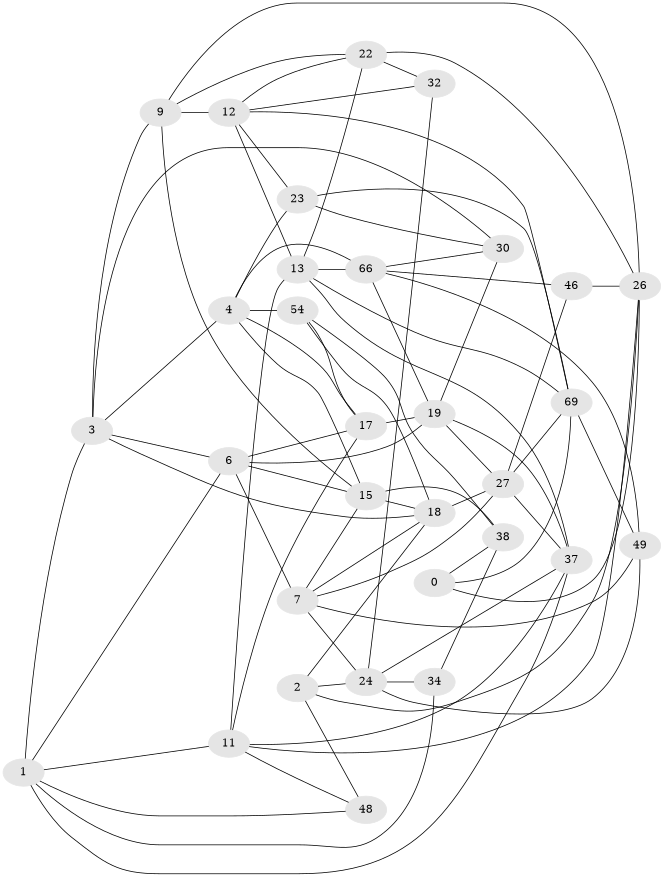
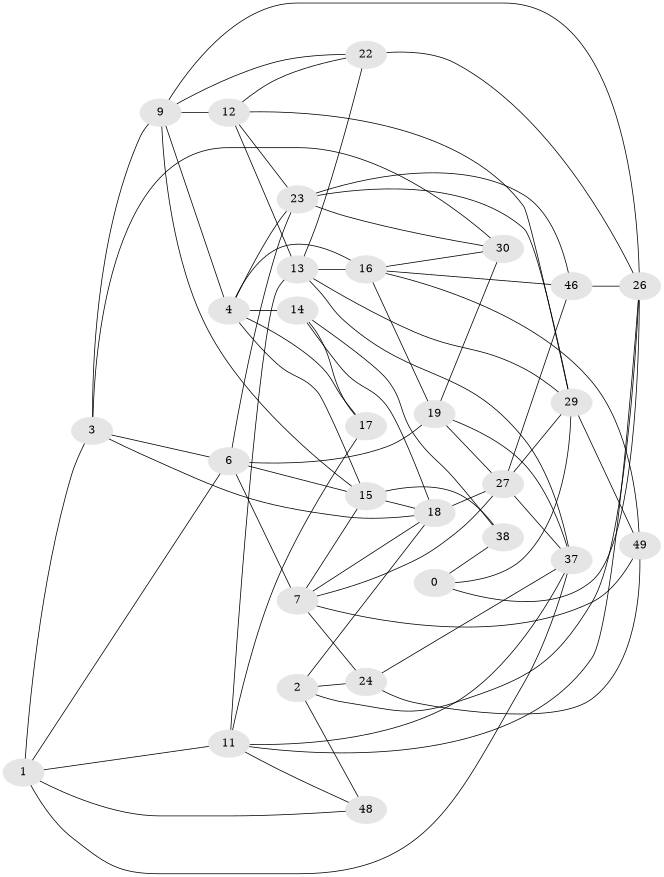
(435, 84) -> none
none -> (467, 175)
(366, 269) -> (366, 269)
(298, 311) -> (298, 311)
(161, 371) -> (195, 211)
(572, 403) -> (572, 403)
(400, 420) -> none
(293, 445) -> (256, 329)
(435, 682) -> none
